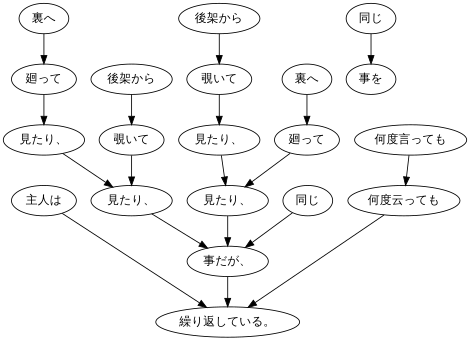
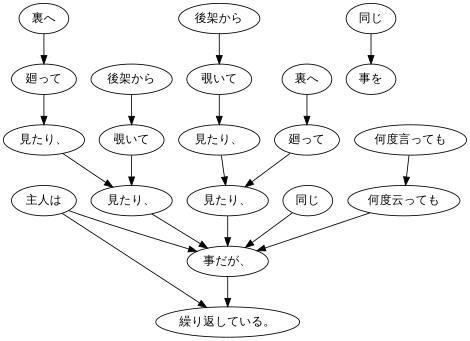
none -> (128, 230)
(320, 259) -> (317, 230)
